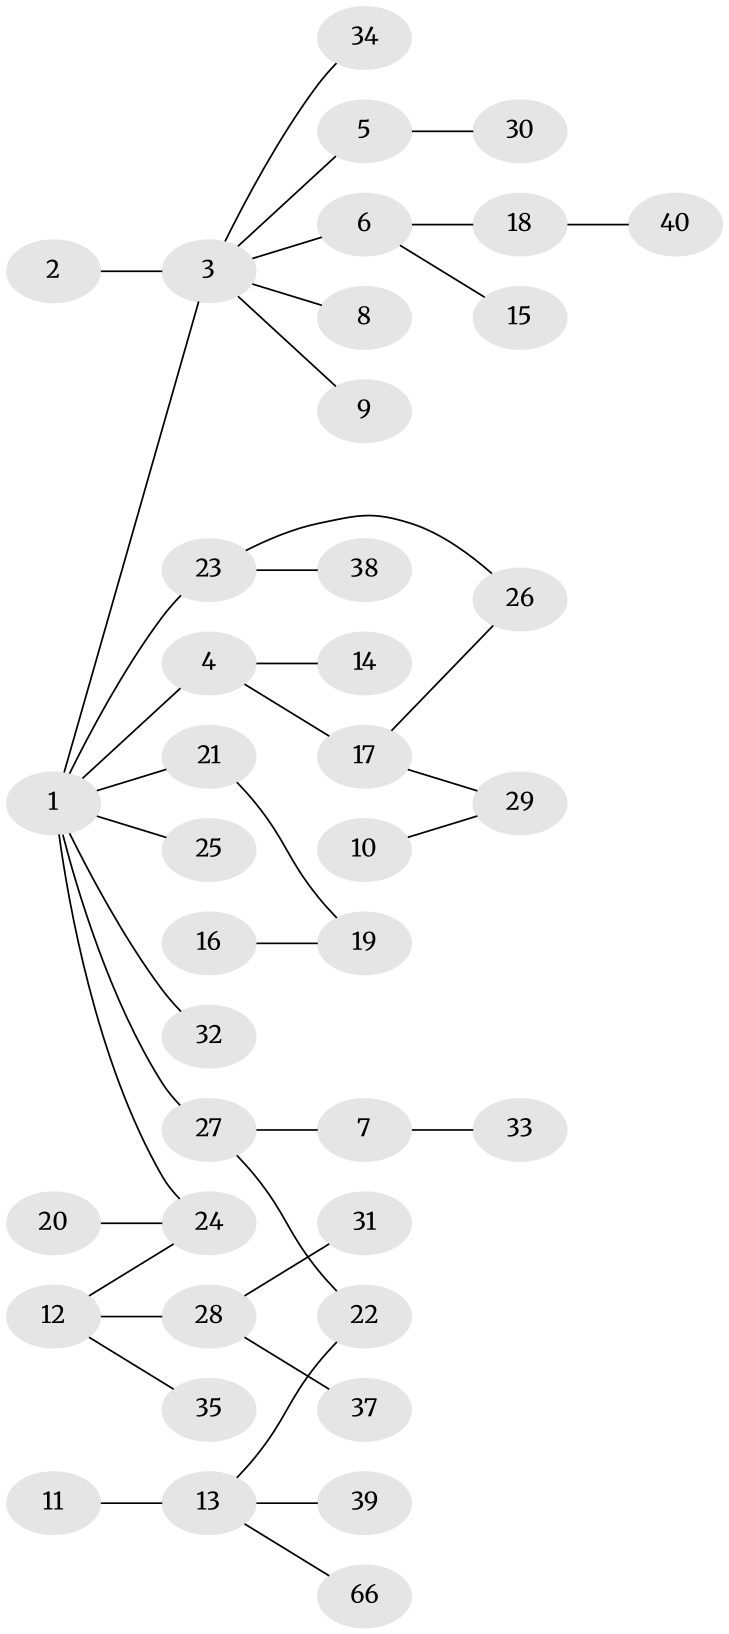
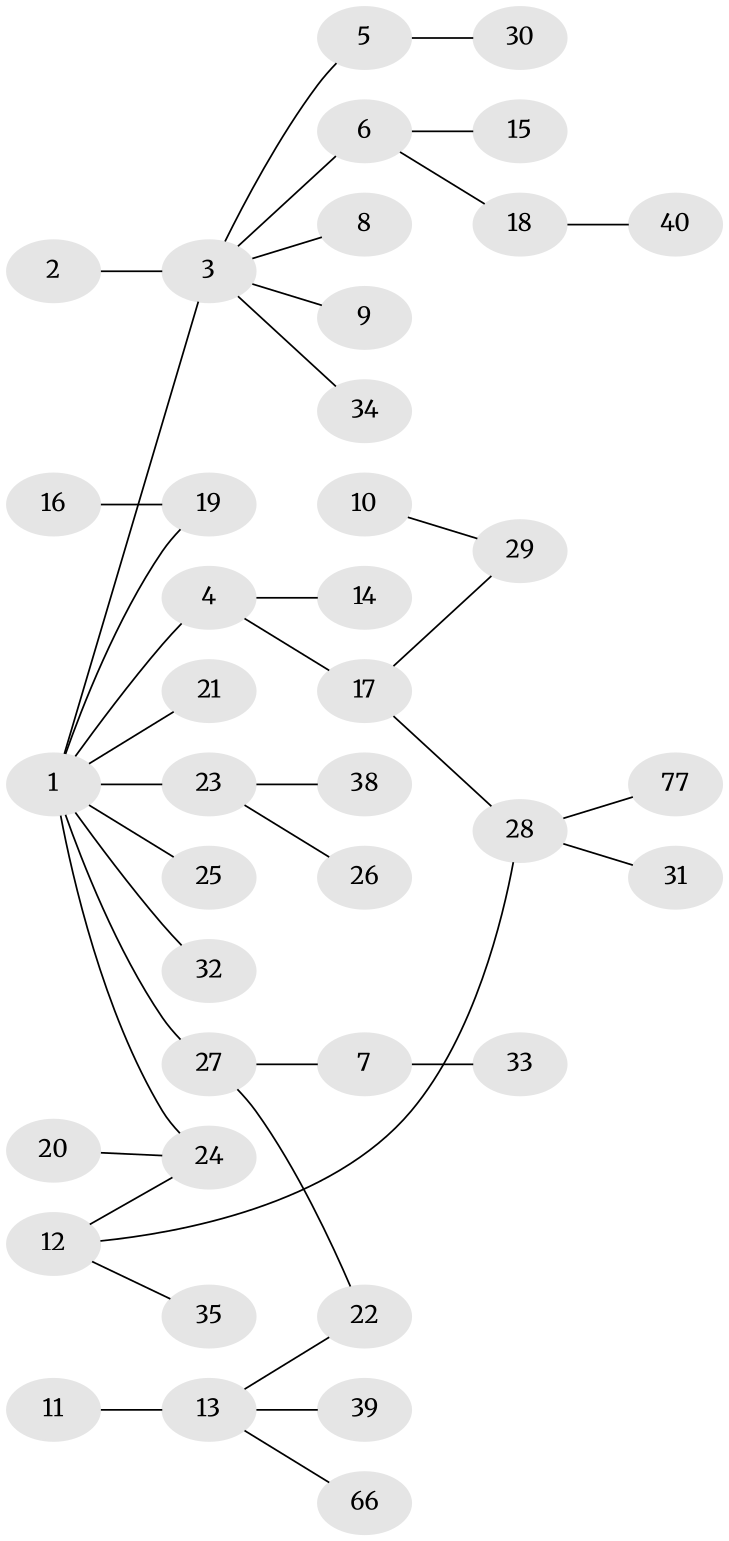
(442, 678) -> (442, 761)
(287, 850) -> (114, 637)
(365, 1410) -> (676, 784)
